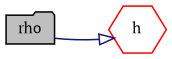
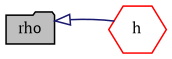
(77, 40) -> (92, 19)
